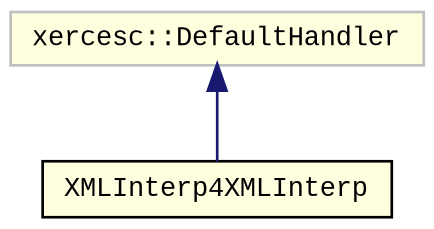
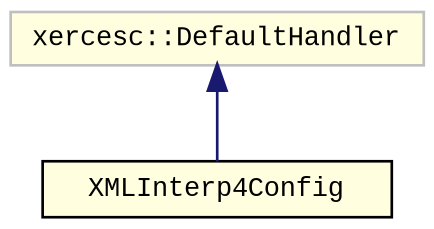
(217, 189) -> (217, 189)
